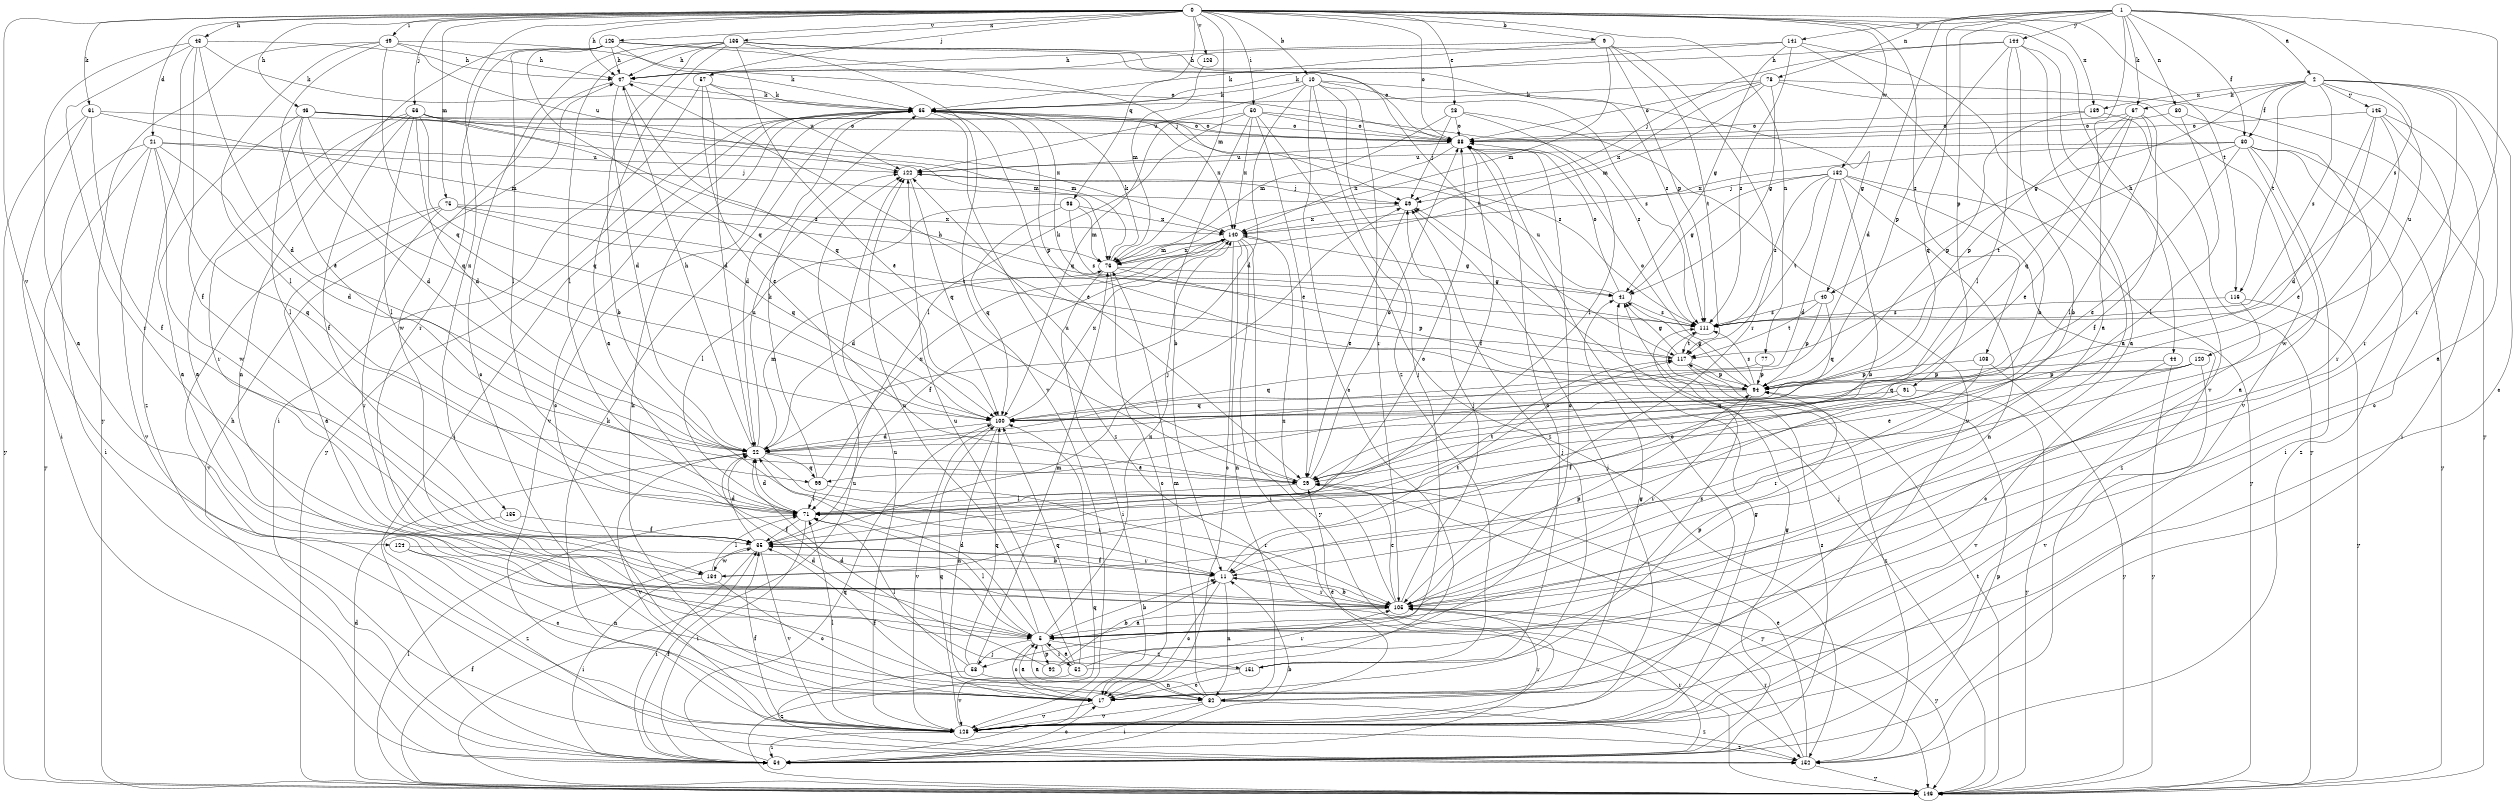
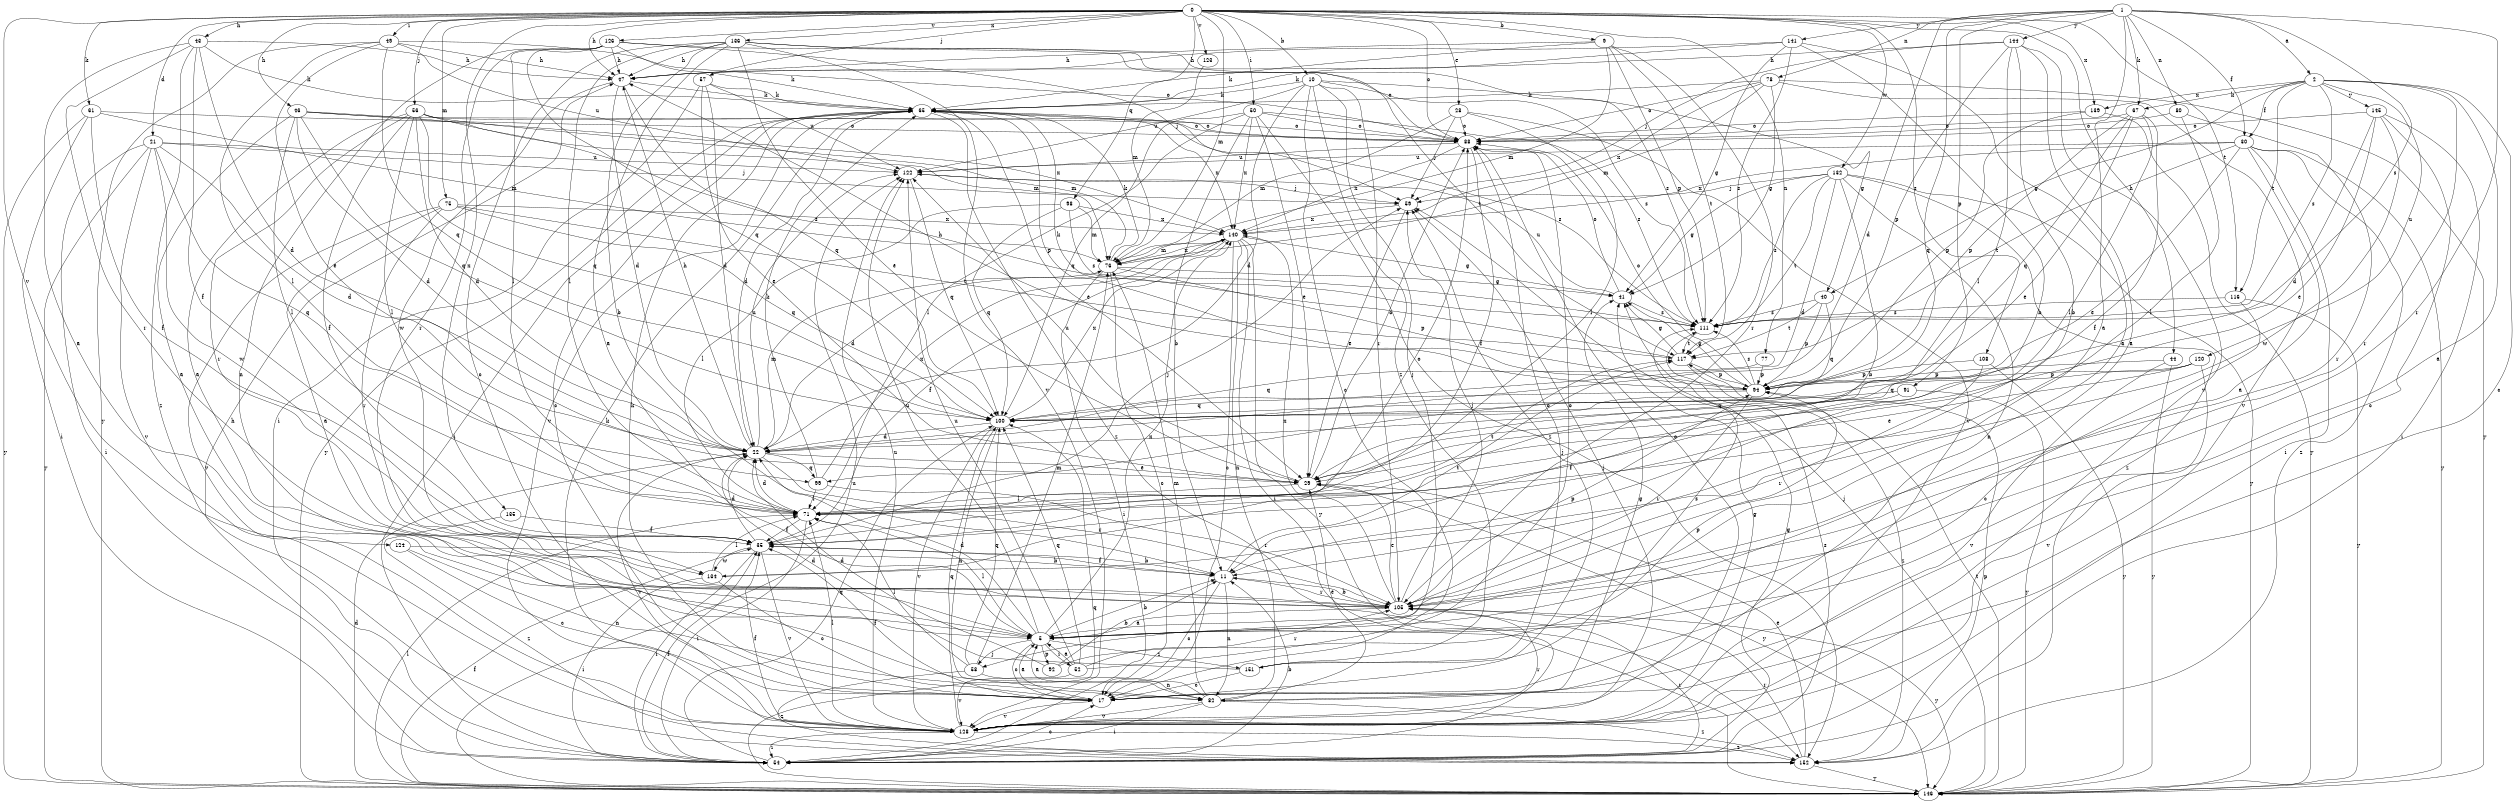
(1146, 561) -> (1147, 561)
